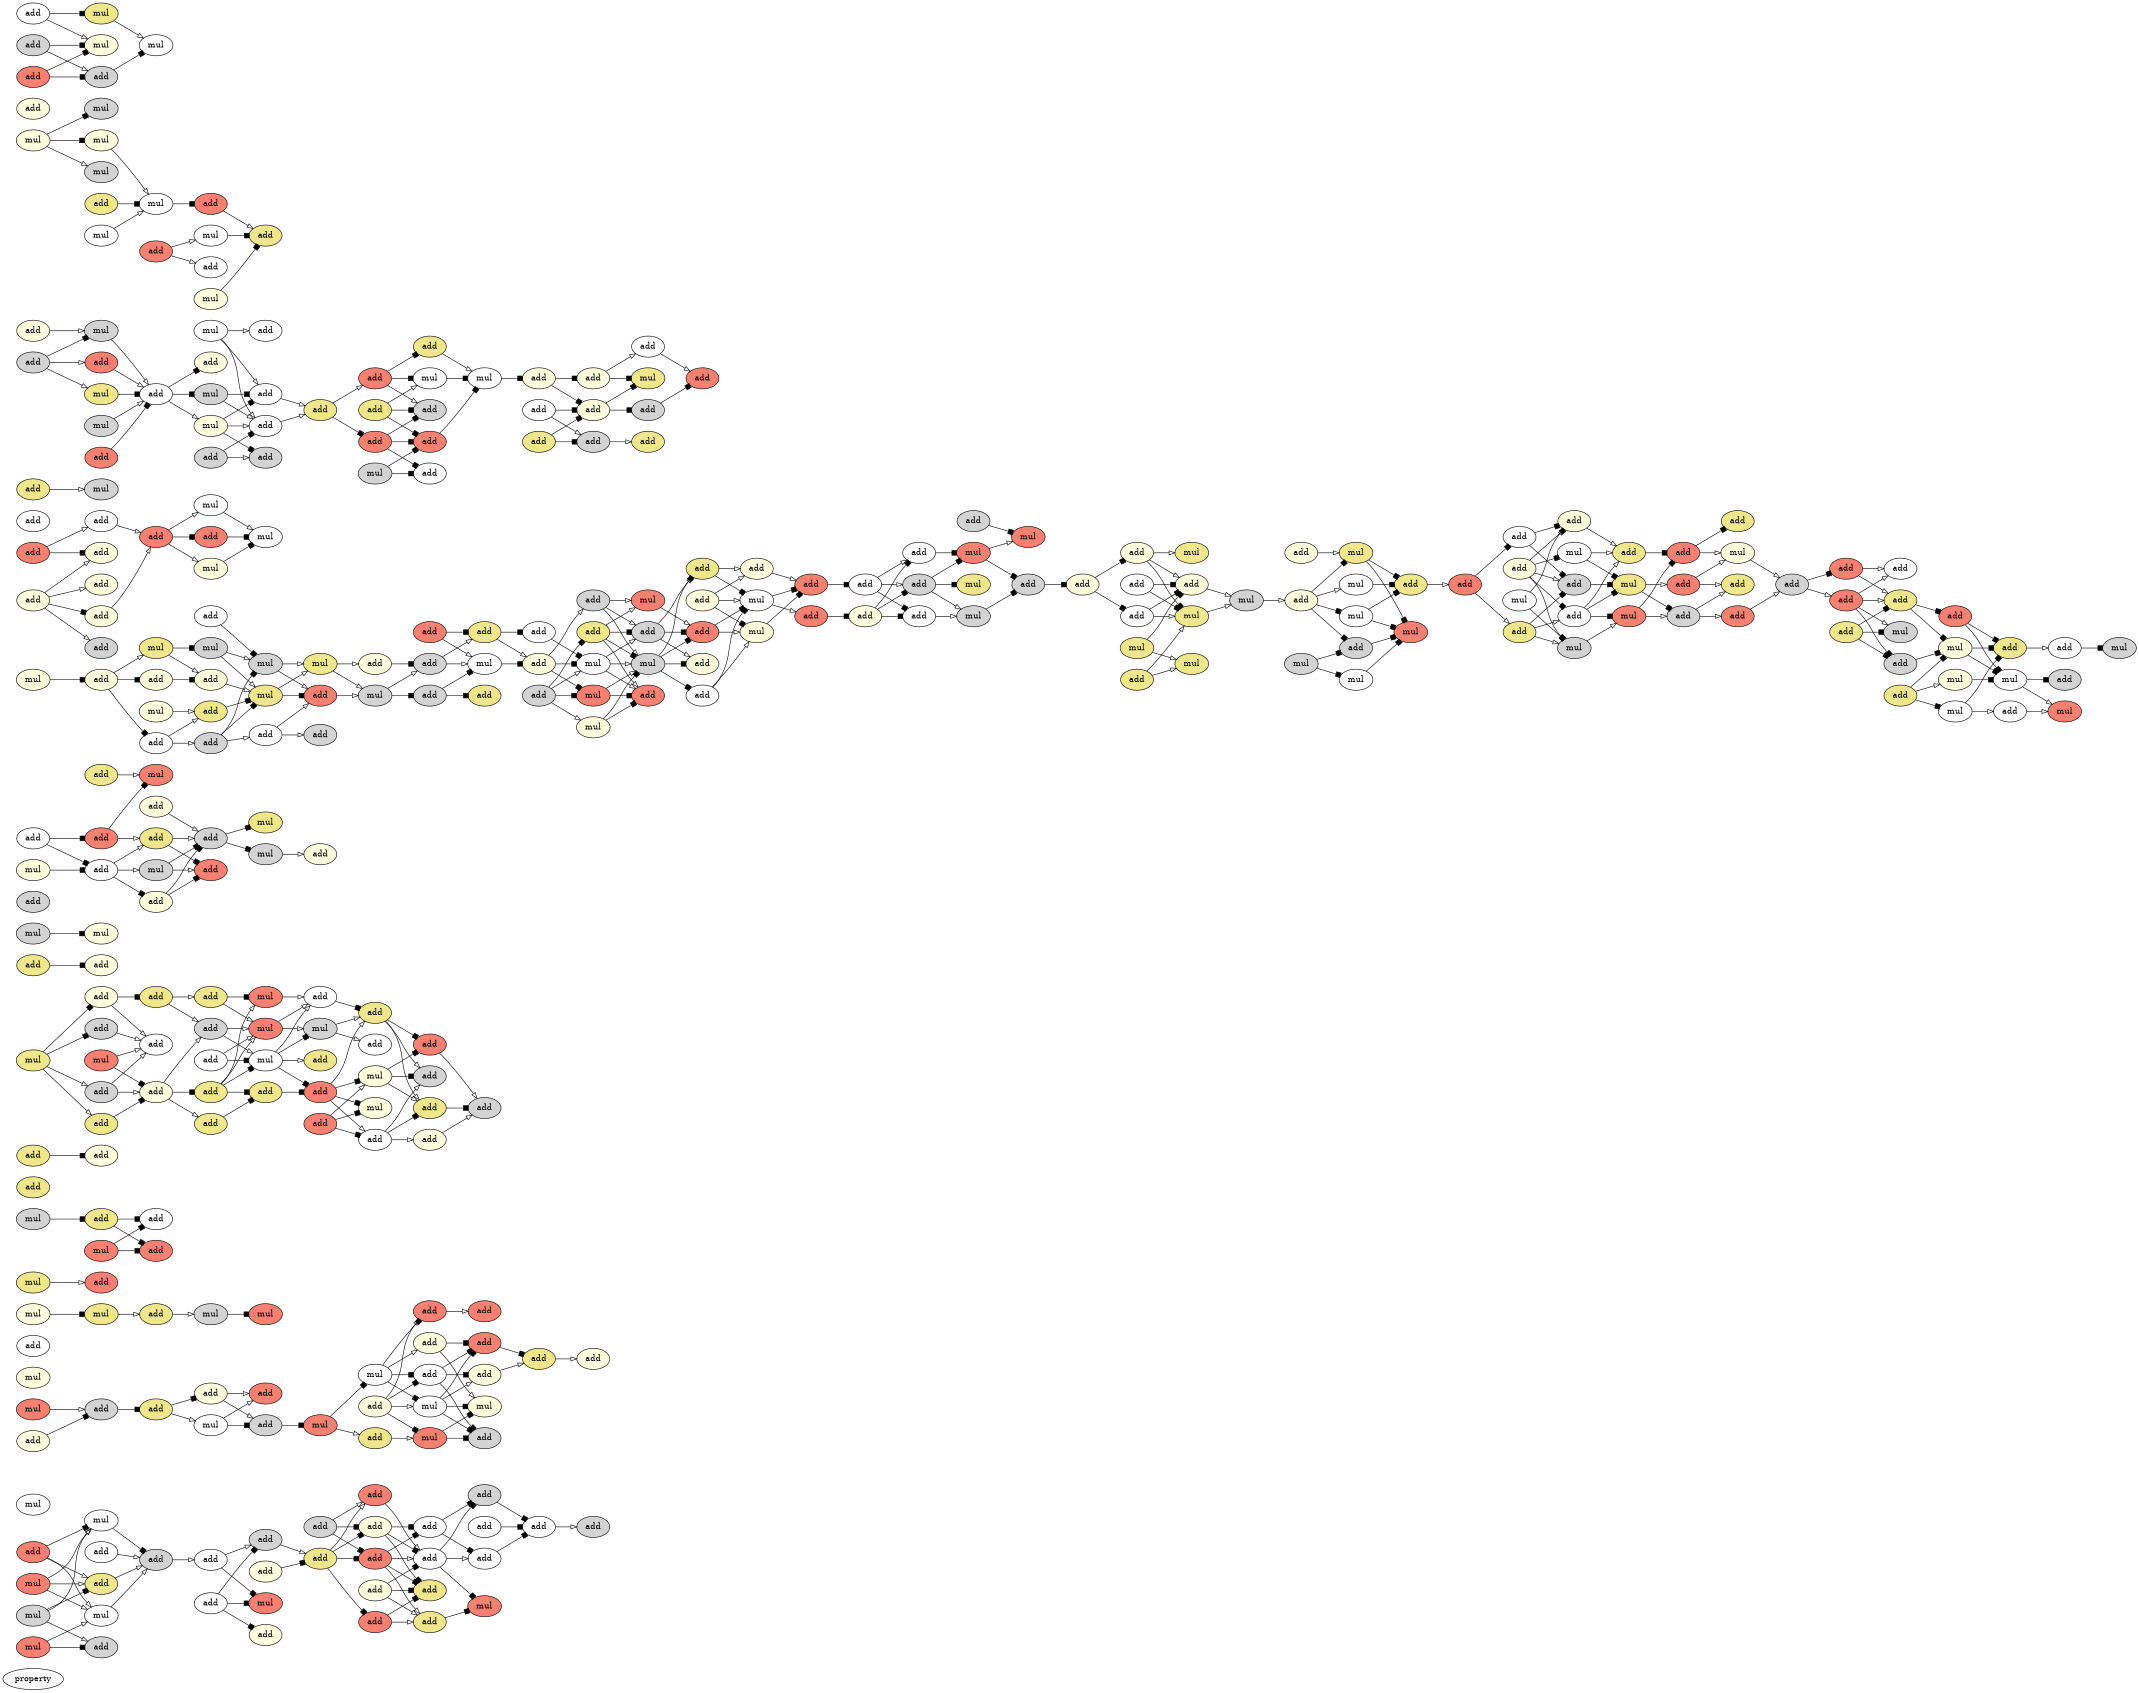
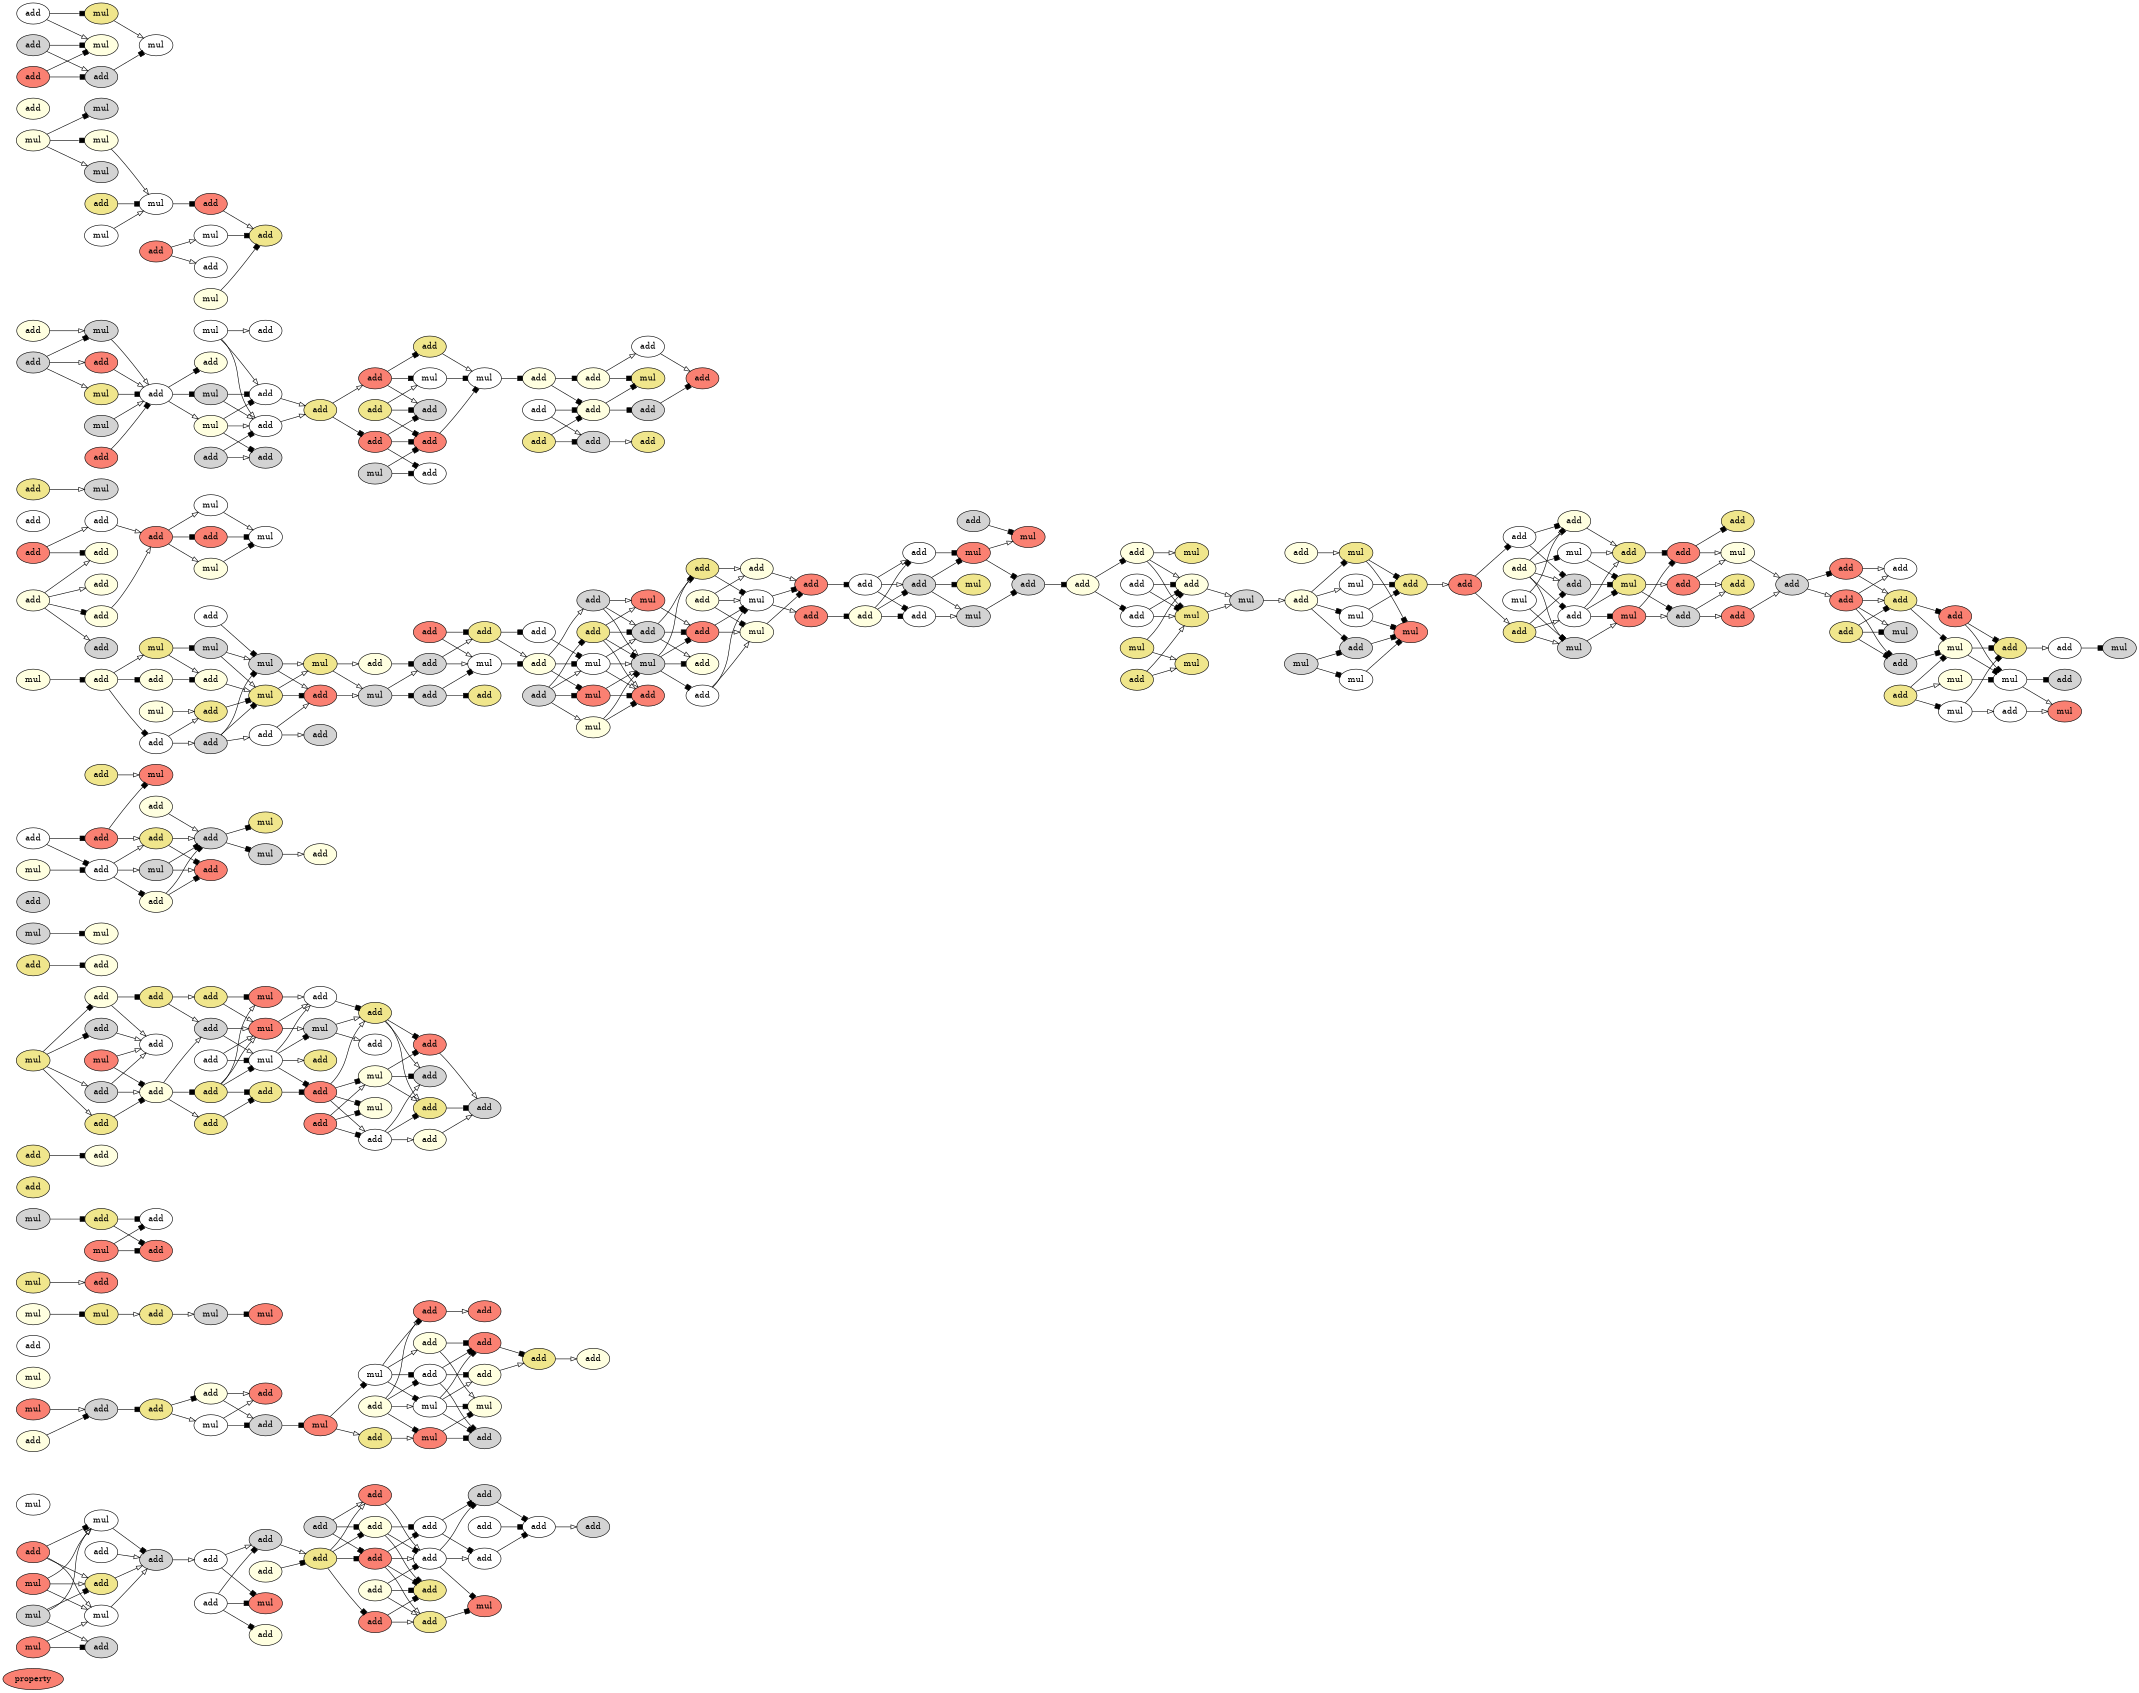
(33, 1679) -> (33, 1679)
